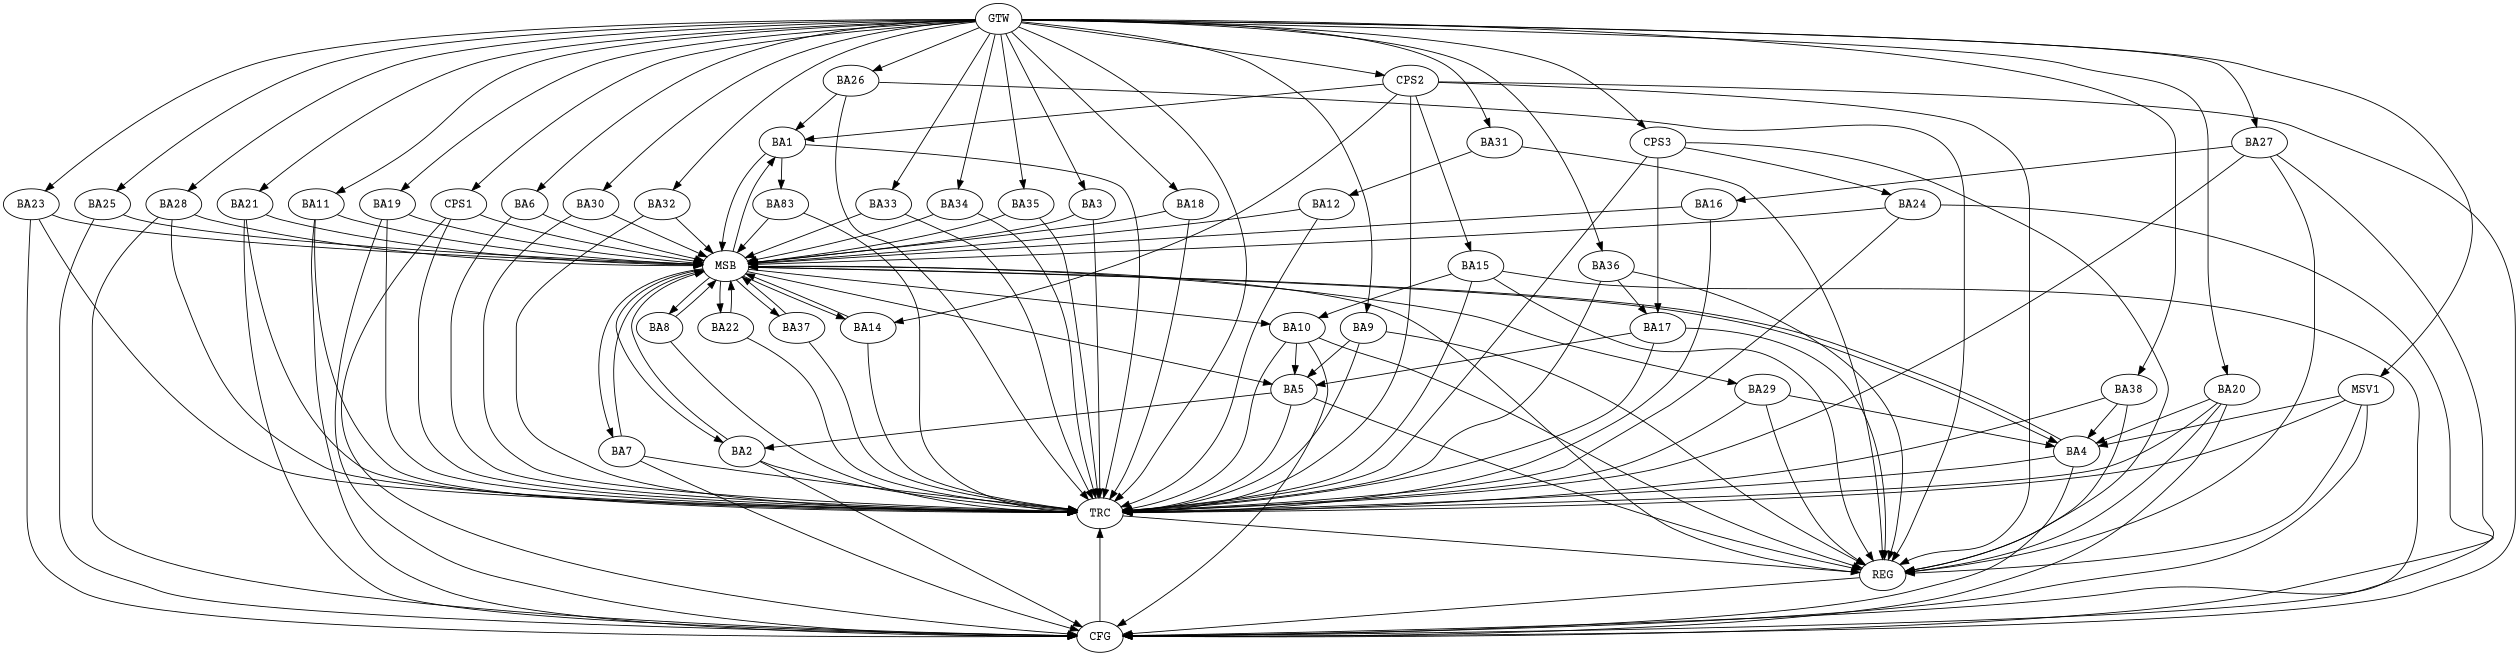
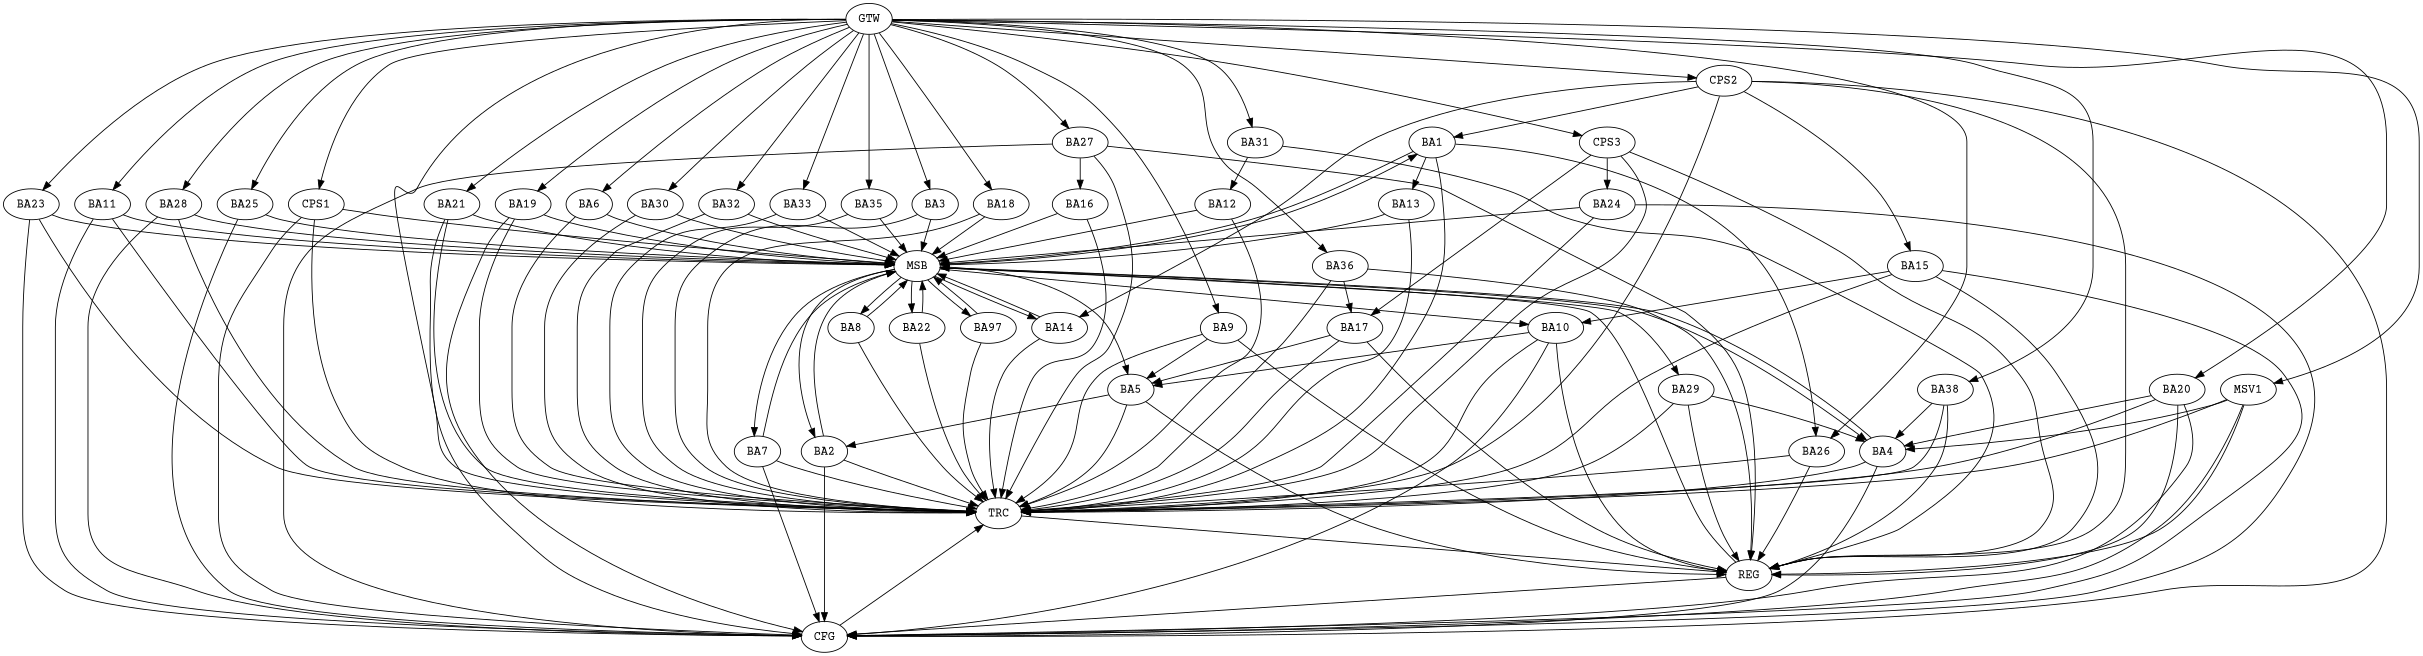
(820, 109) -> (1700, 211)
(781, 204) -> (1406, 204)
(955, 204) -> none
(797, 328) -> (988, 328)
